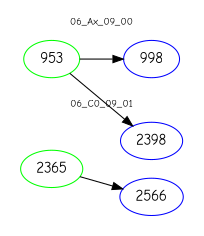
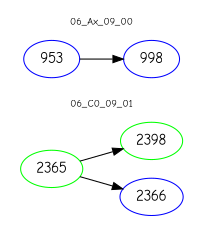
(52, 59) -> (52, 59)
(103, 101) -> (96, 156)
(152, 141) -> (152, 141)
(152, 197) -> (152, 197)
